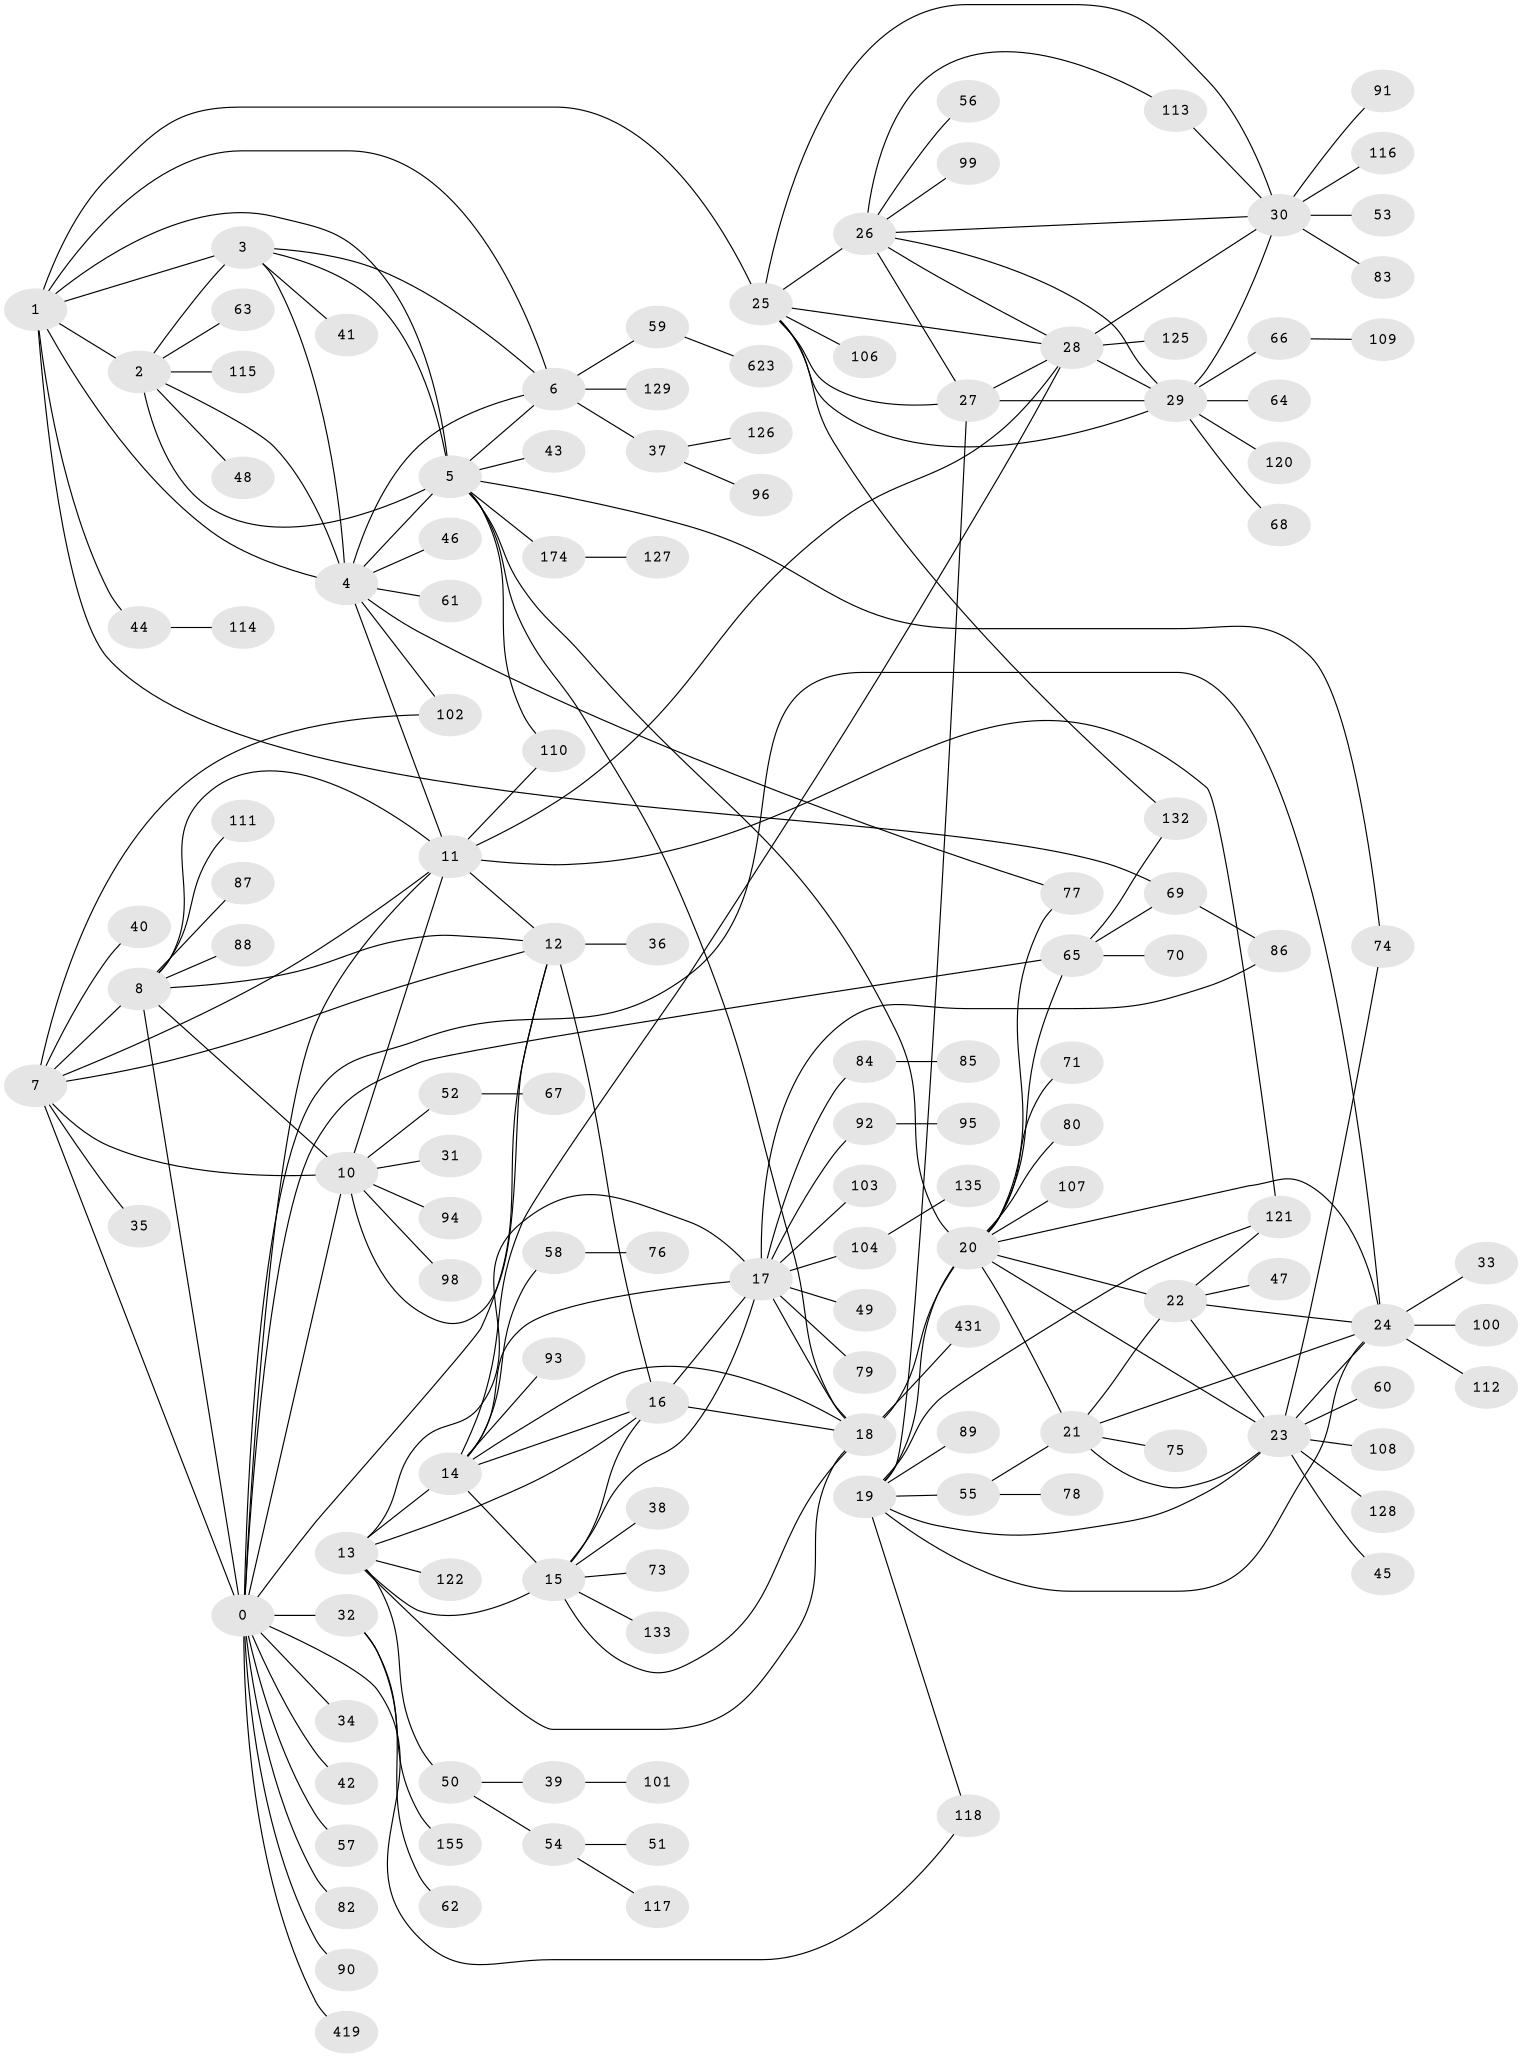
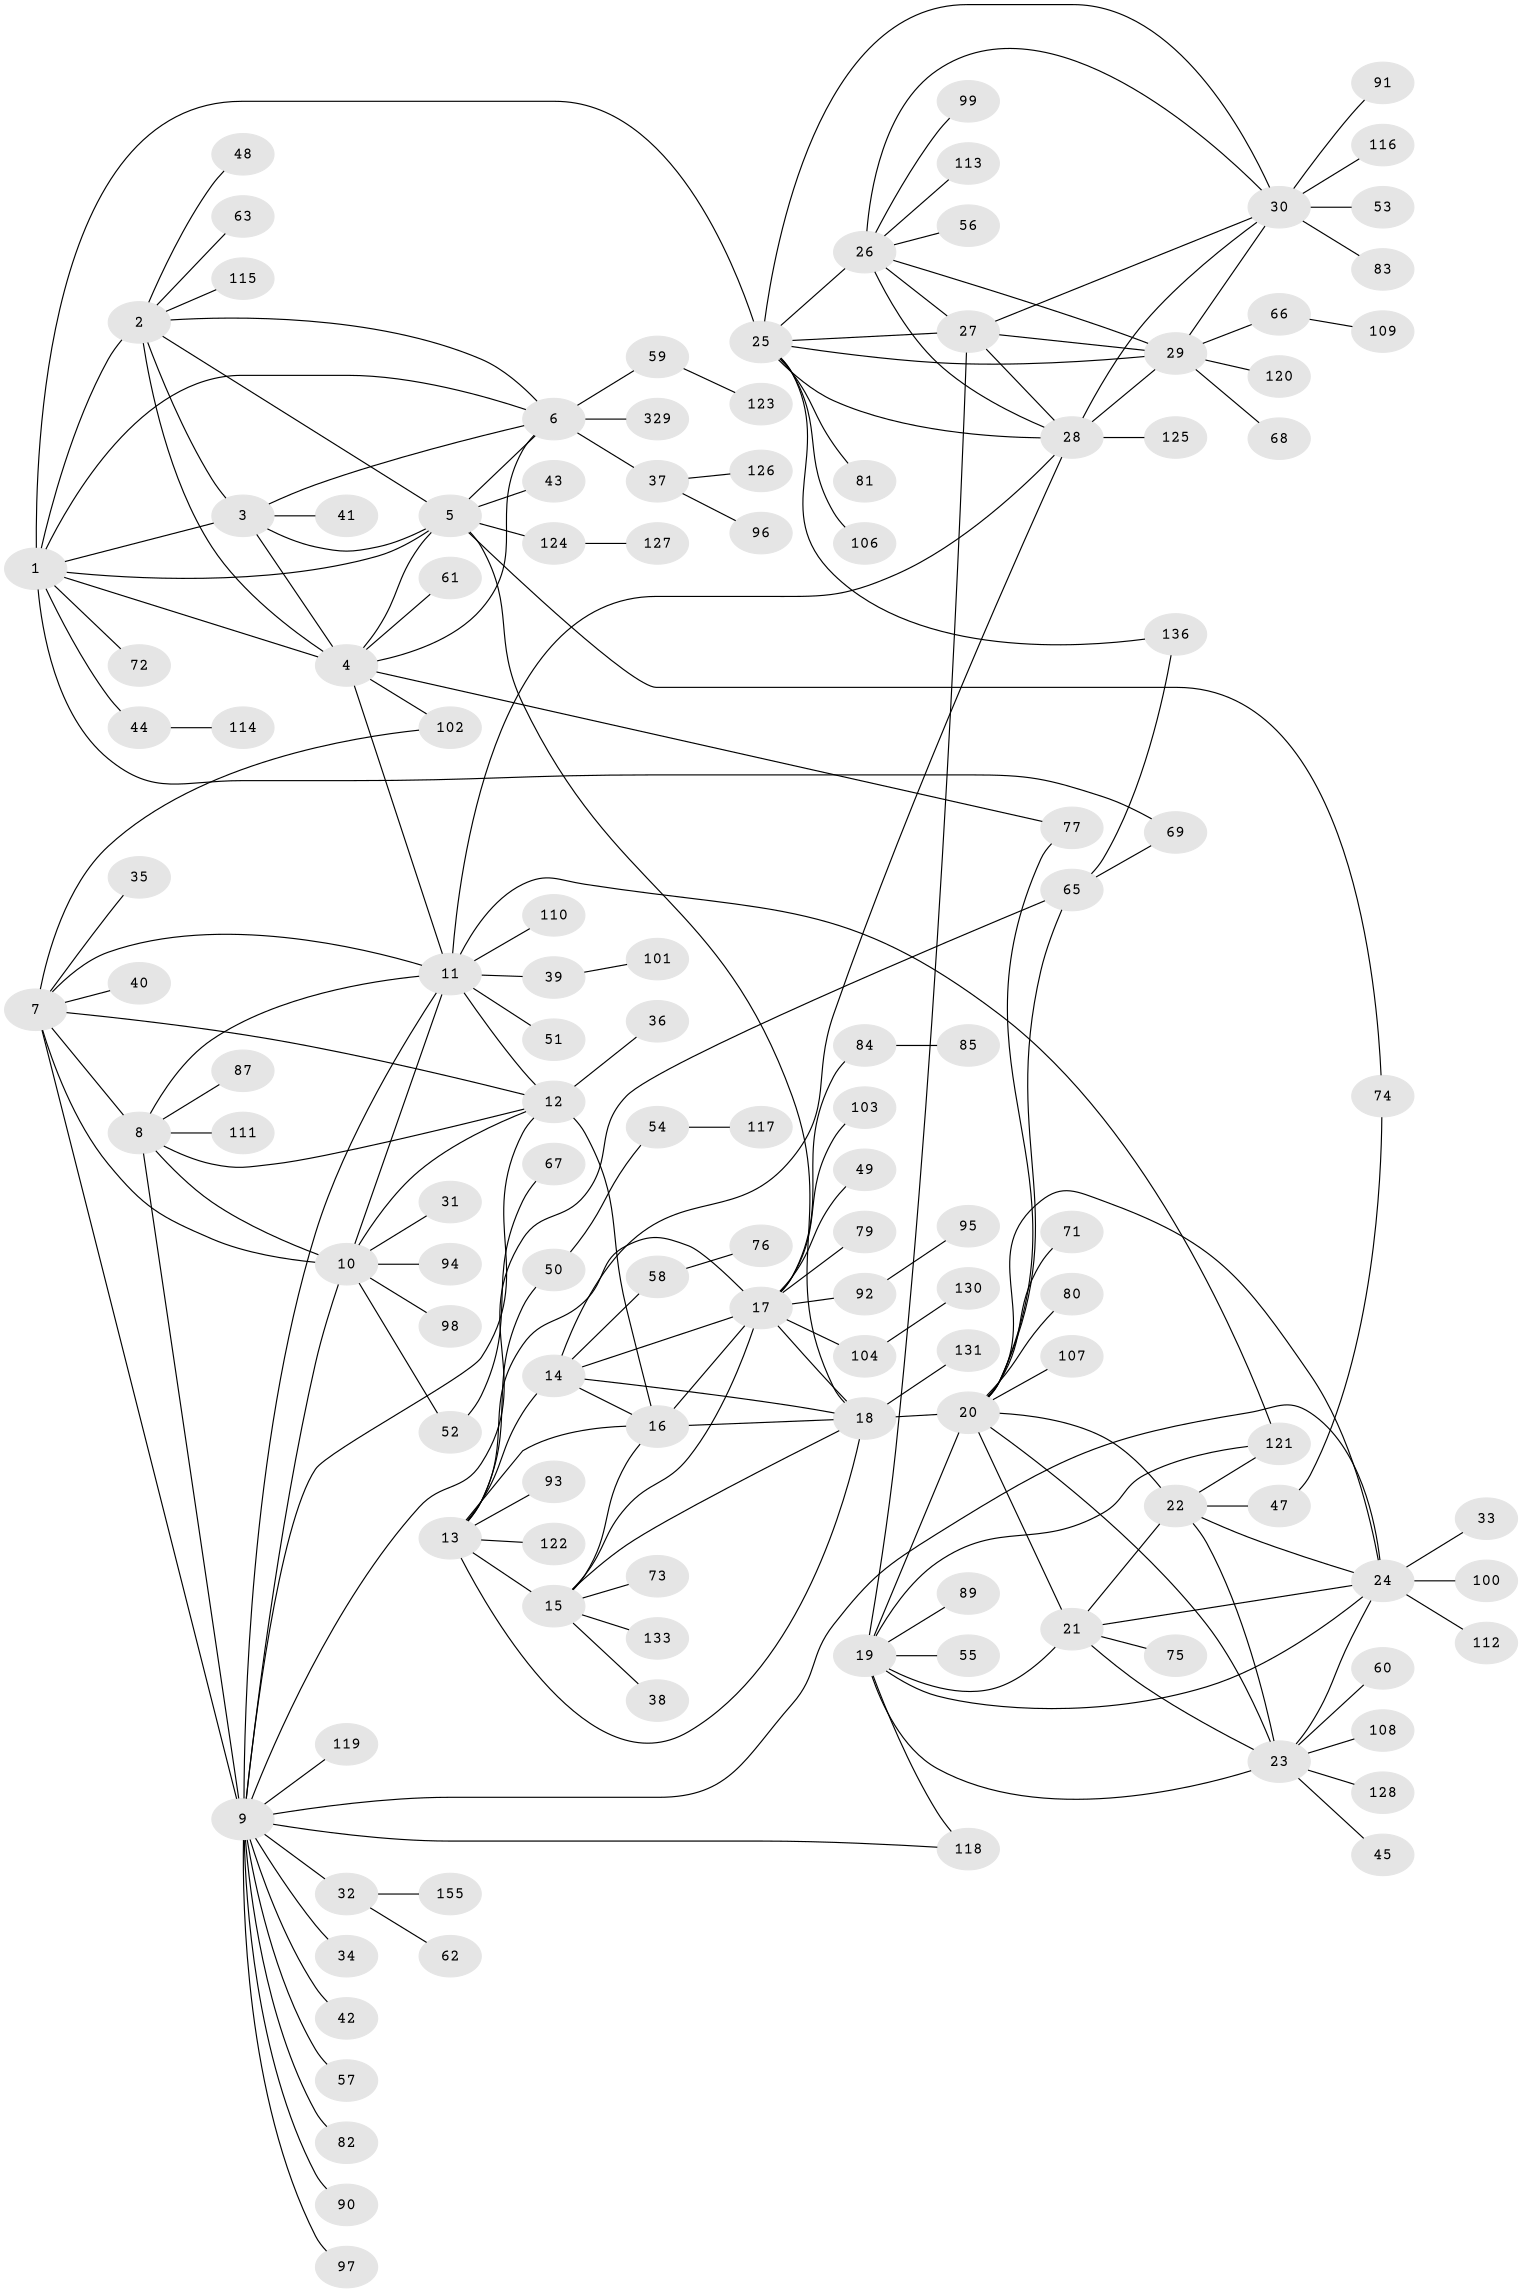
(1227, 163) -> (1124, 269)
none -> (363, 328)
(761, 366) -> (761, 404)
(657, 389) -> (657, 419)
(1279, 401) -> none
none -> (865, 481)
(450, 539) -> none
(554, 557) -> (554, 543)
(503, 613) -> none
none -> (139, 666)
(727, 803) -> none
(1176, 819) -> (1176, 634)
(243, 945) -> none
(1279, 951) -> none
(1176, 956) -> none
(968, 1186) -> (968, 1288)
(1335, 1192) -> (1363, 1309)
(968, 1326) -> (968, 1351)
(502, 1416) -> (502, 1510)
(1020, 1463) -> (977, 1691)
(1072, 1495) -> none
(502, 1527) -> none
(243, 1615) -> (243, 1819)
(502, 1782) -> (502, 976)
(606, 1845) -> (502, 1007)
(347, 2032) -> (347, 1744)
none -> (347, 2267)
